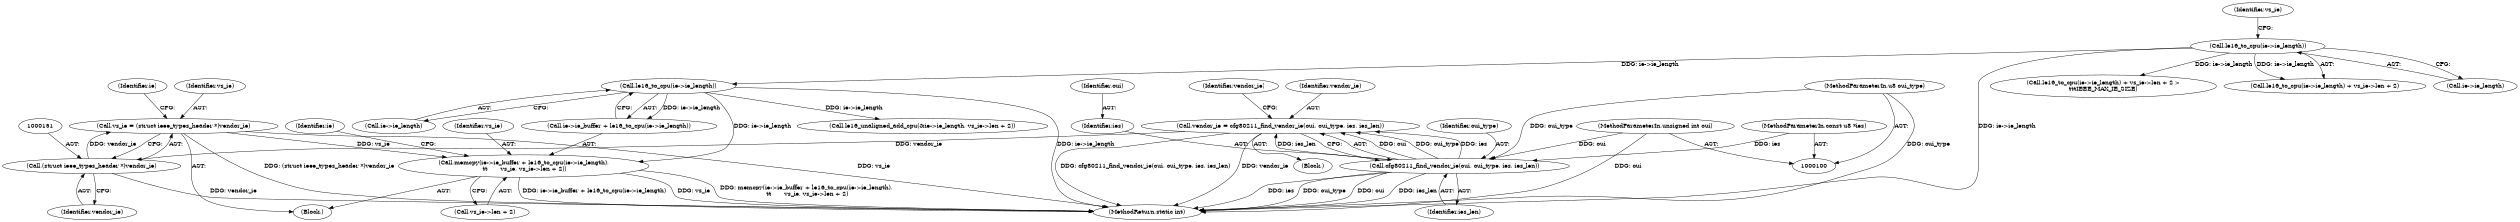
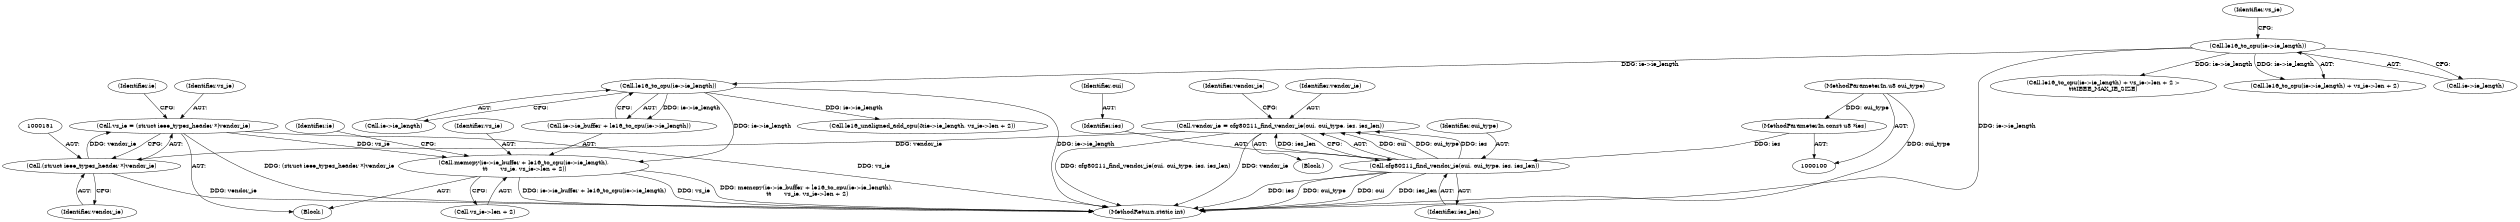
(1642, 100) -> (1846, 105)
(1655, 126) -> none
